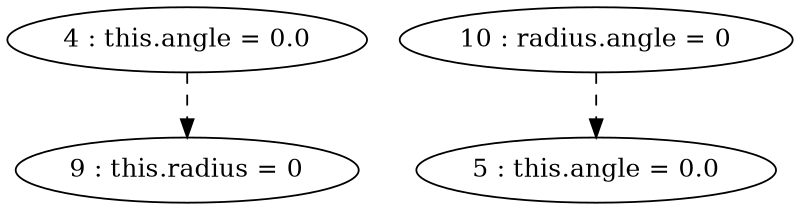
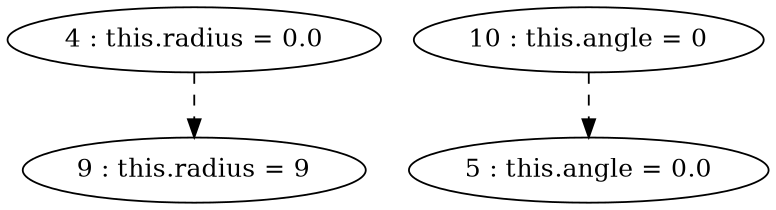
(187, 40) -> (194, 40)
(596, 40) -> (589, 40)
(187, 170) -> (194, 170)
